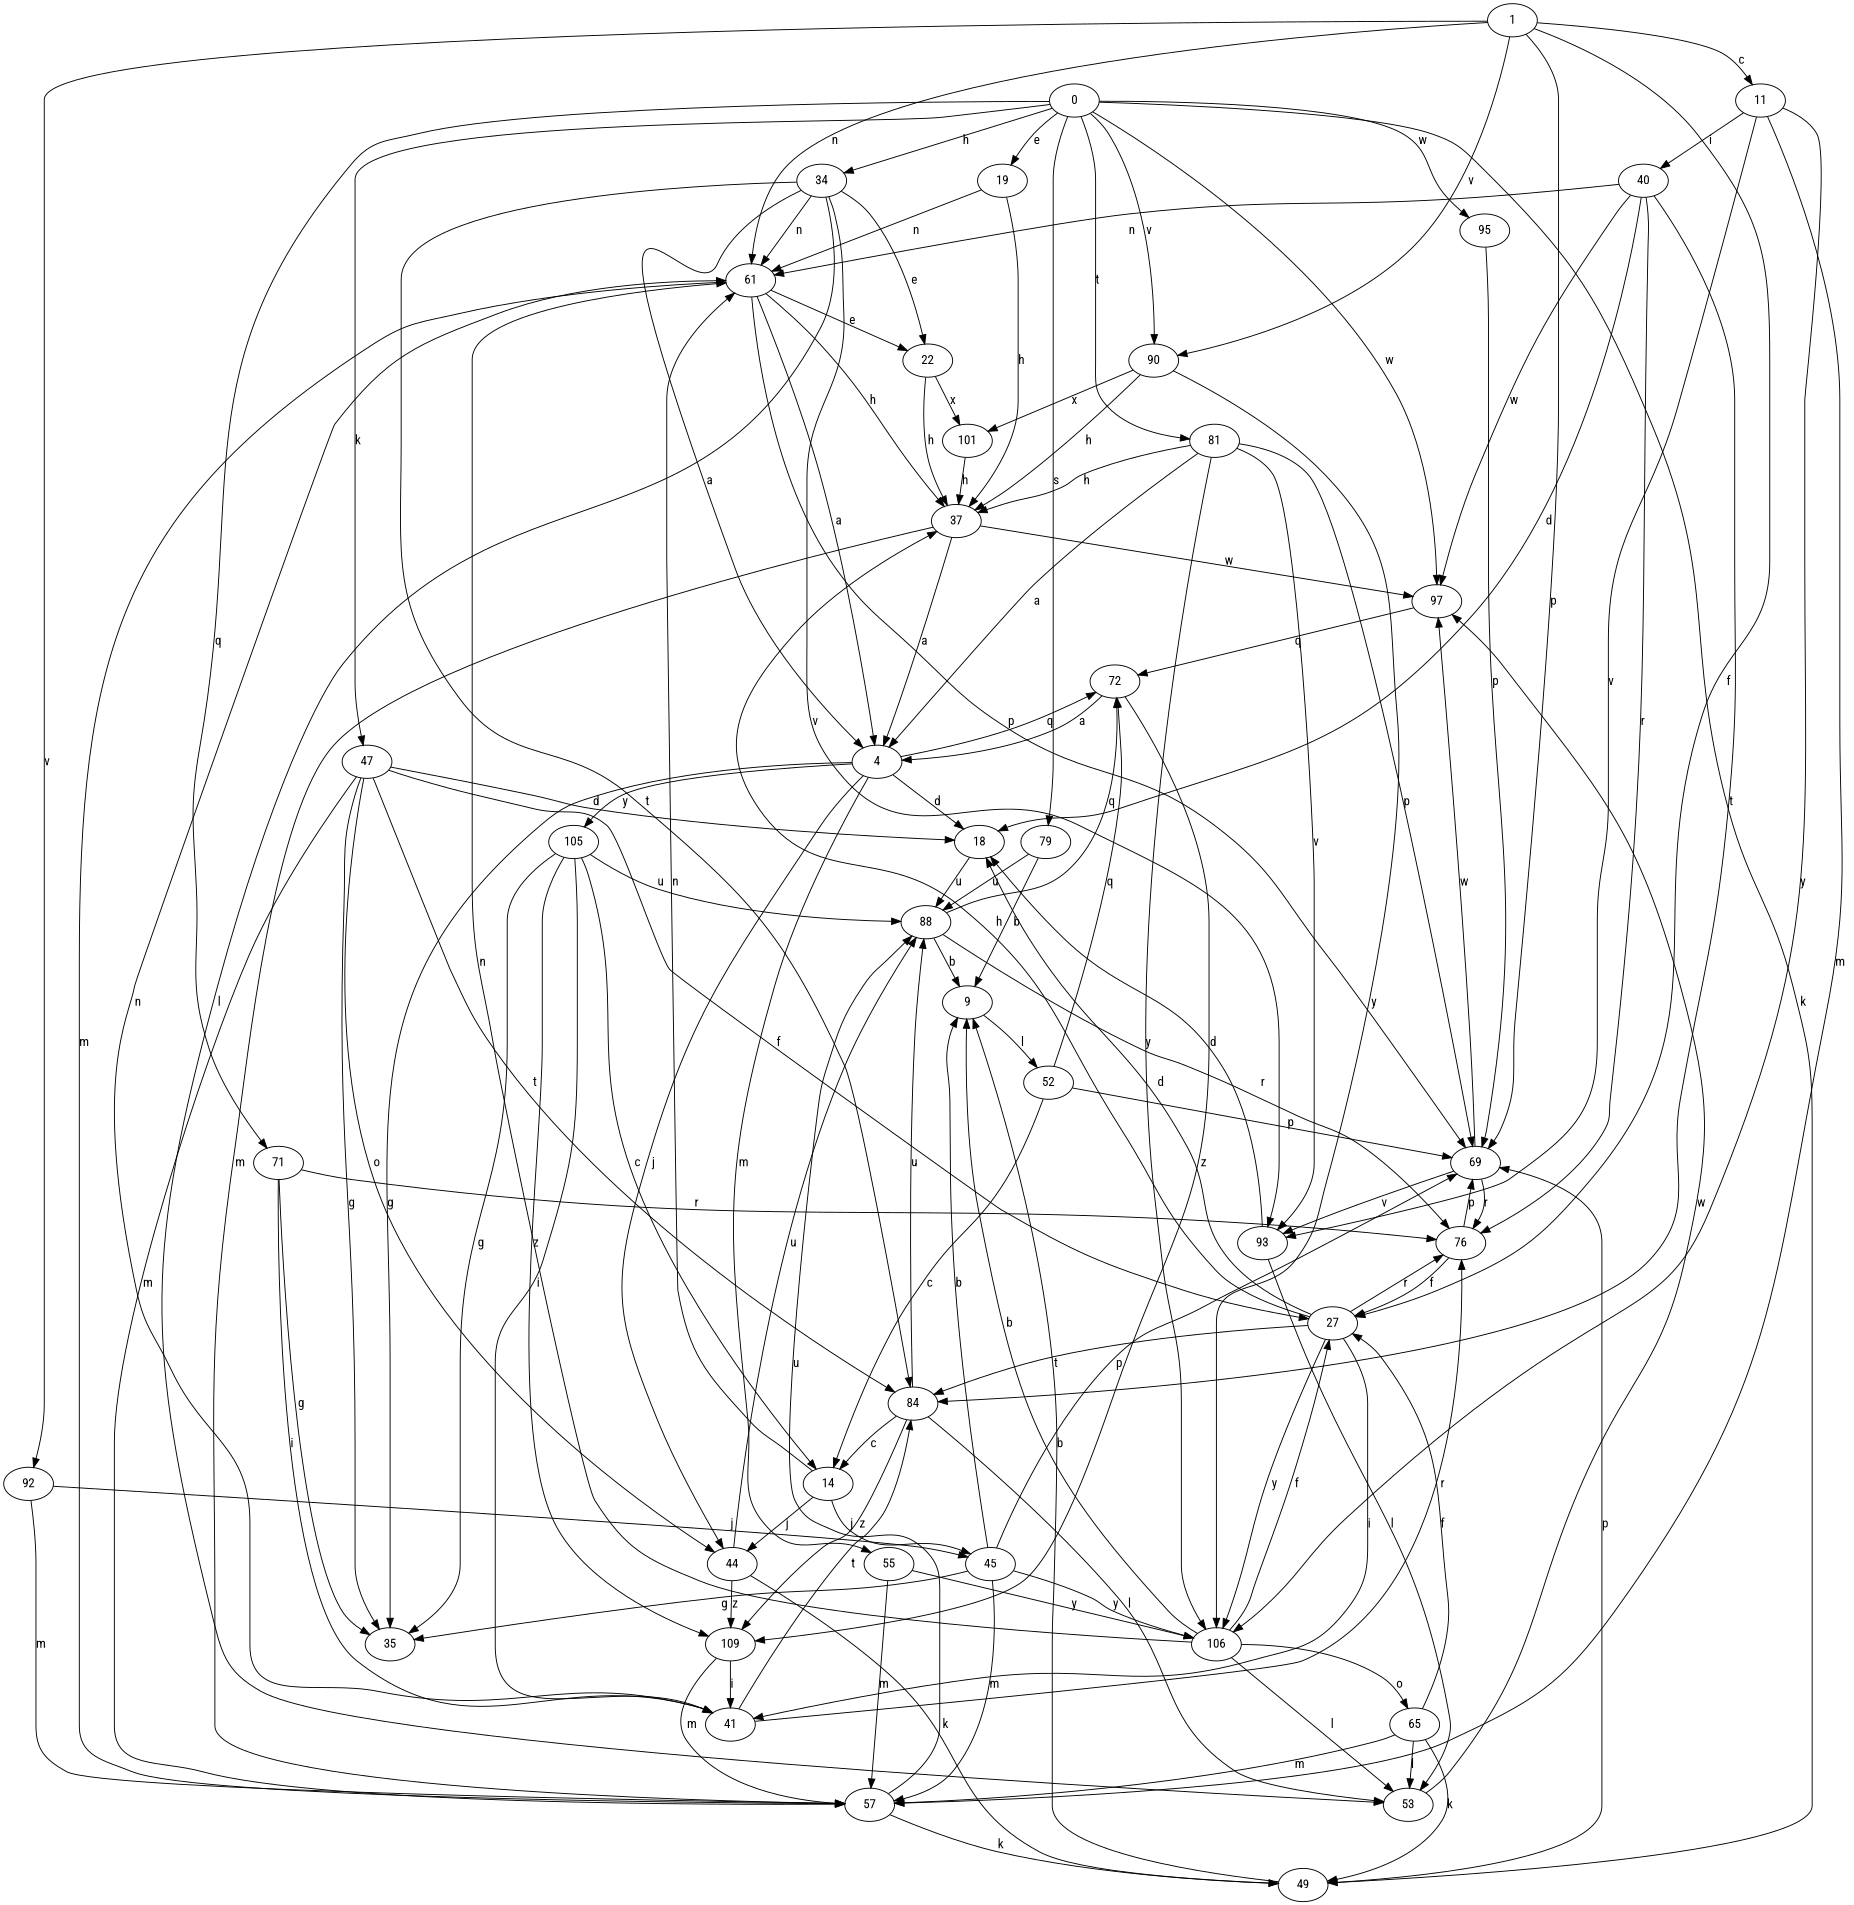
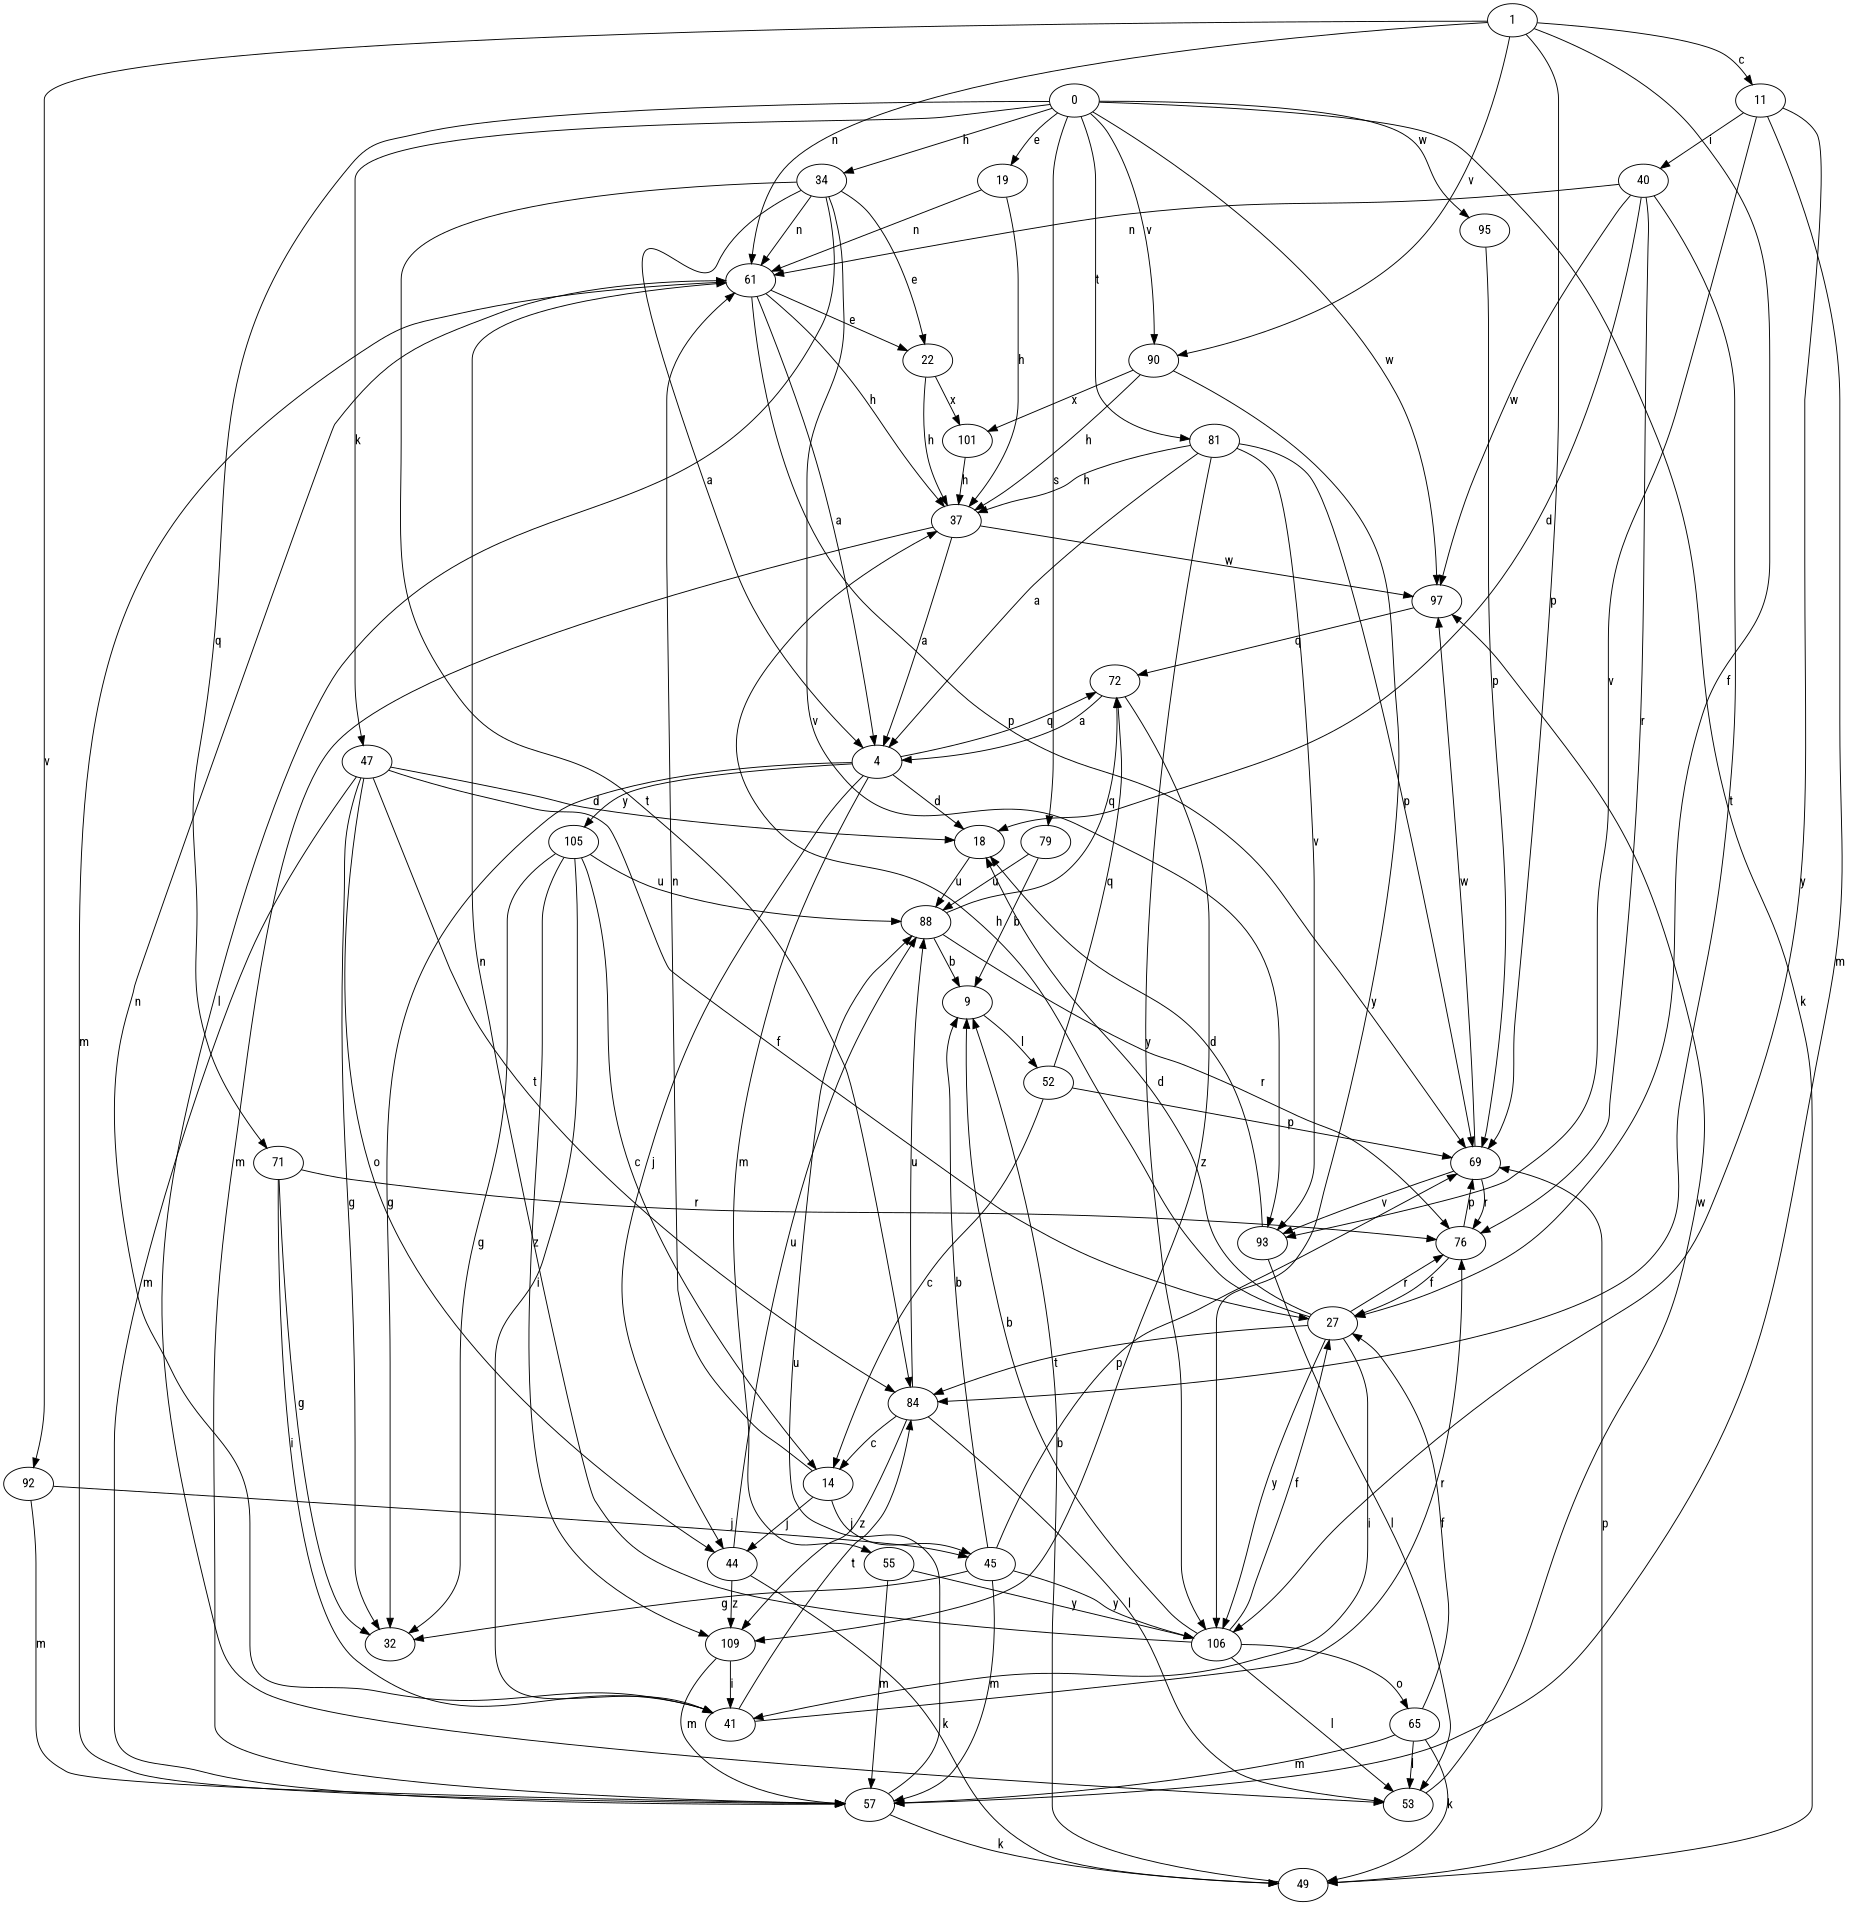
(390, 1644) -> (390, 1644)
